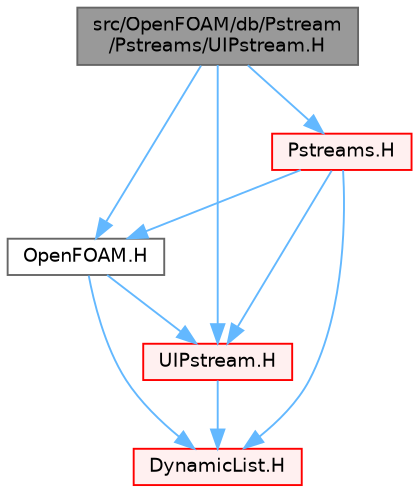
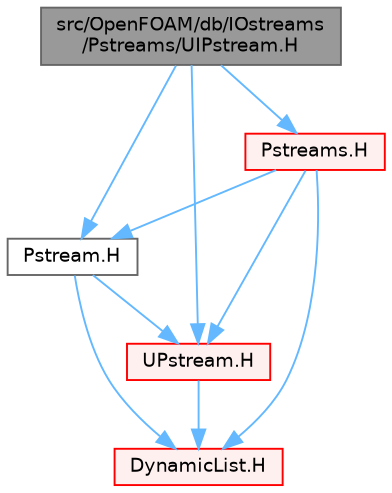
(218, 36) -> (191, 36)
(86, 257) -> (73, 257)
(218, 362) -> (199, 362)
